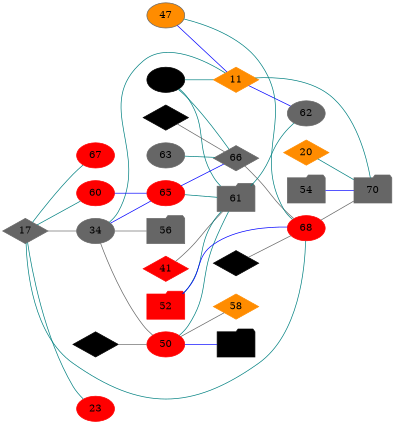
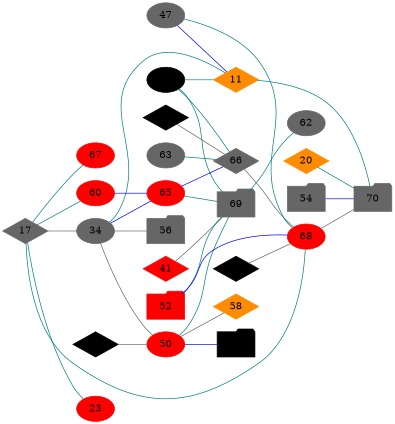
(166, 15) -> (166, 15)
(269, 95) -> none
(236, 199) -> (236, 204)
